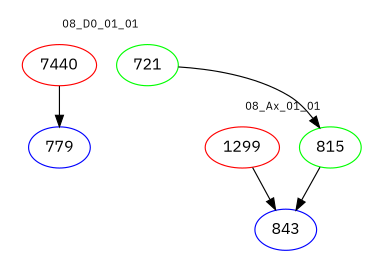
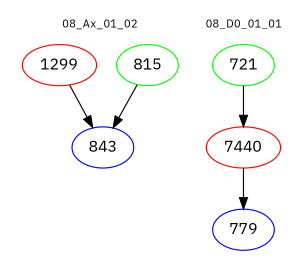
(251, 80) -> (243, 101)
(283, 107) -> (101, 25)
